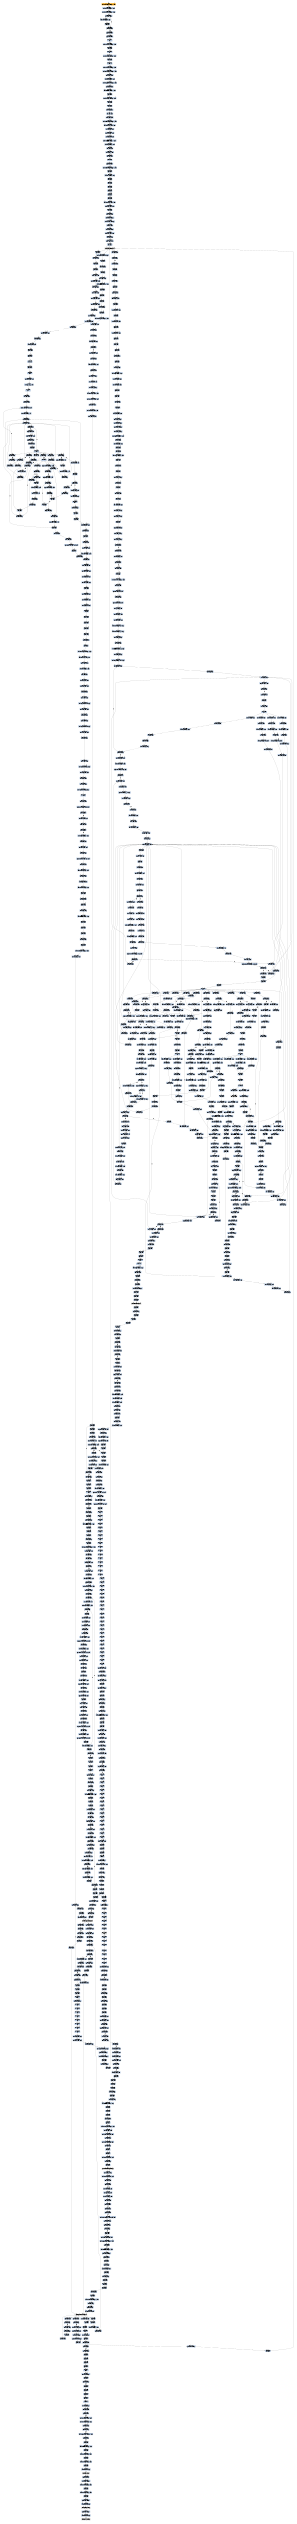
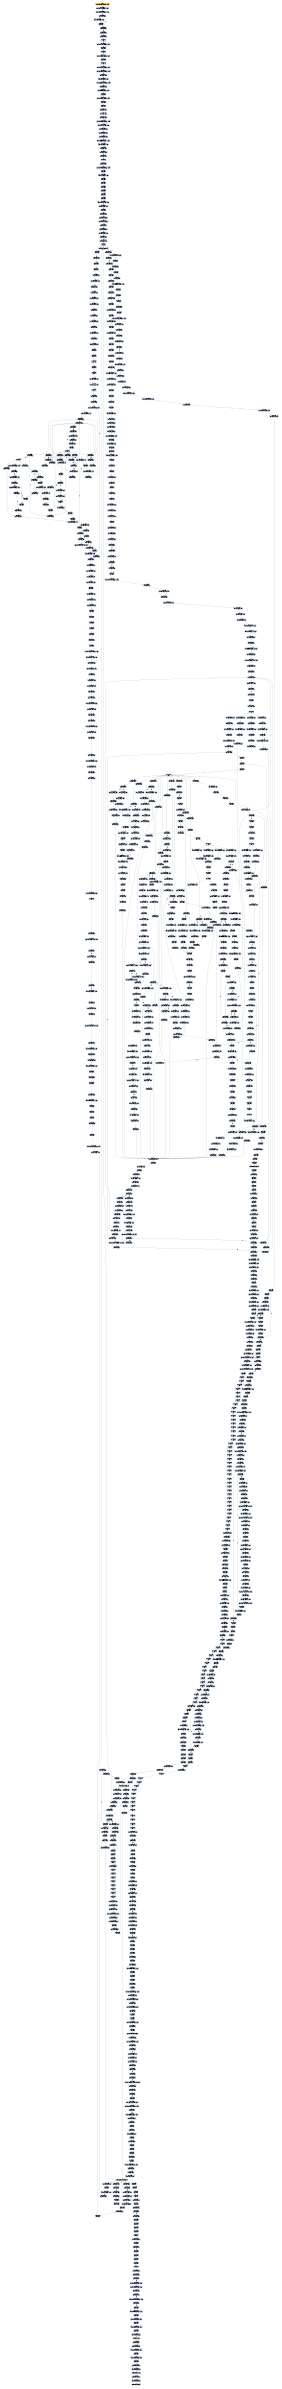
(120, 752) -> none
